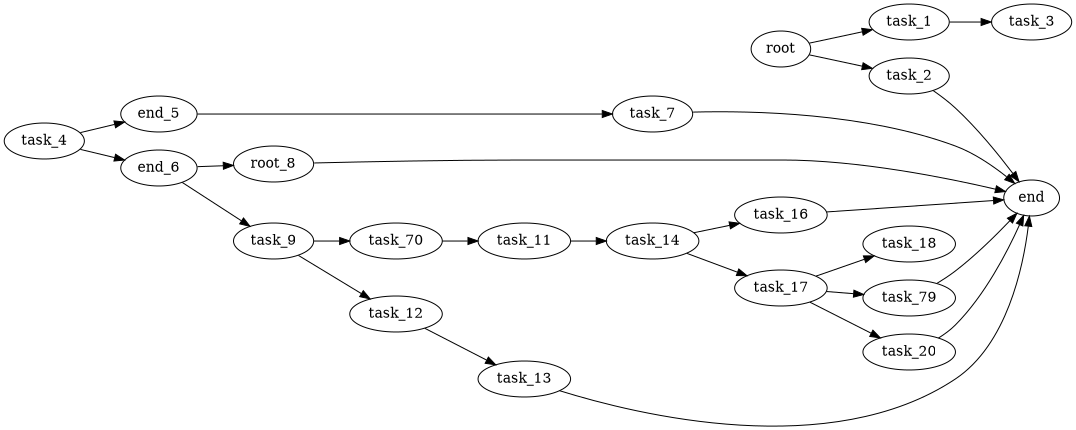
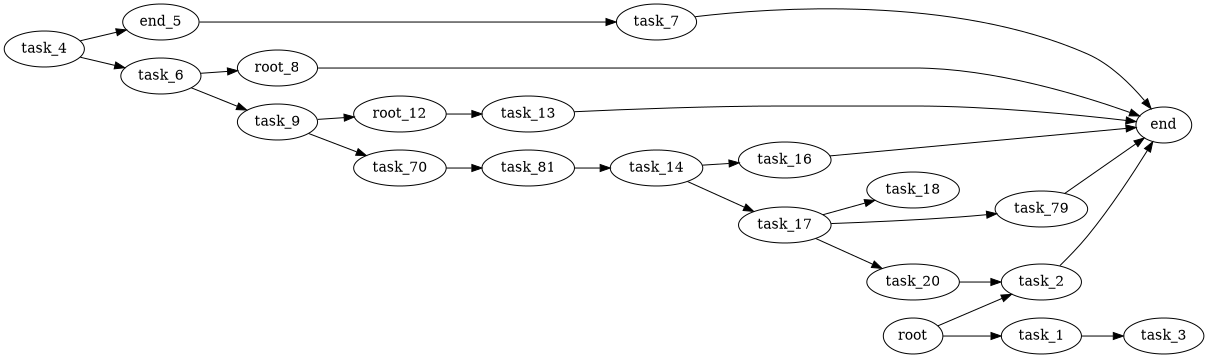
(159, 168) -> (161, 76)
(524, 241) -> (528, 168)
(986, 287) -> (975, 282)
(396, 314) -> (400, 114)
